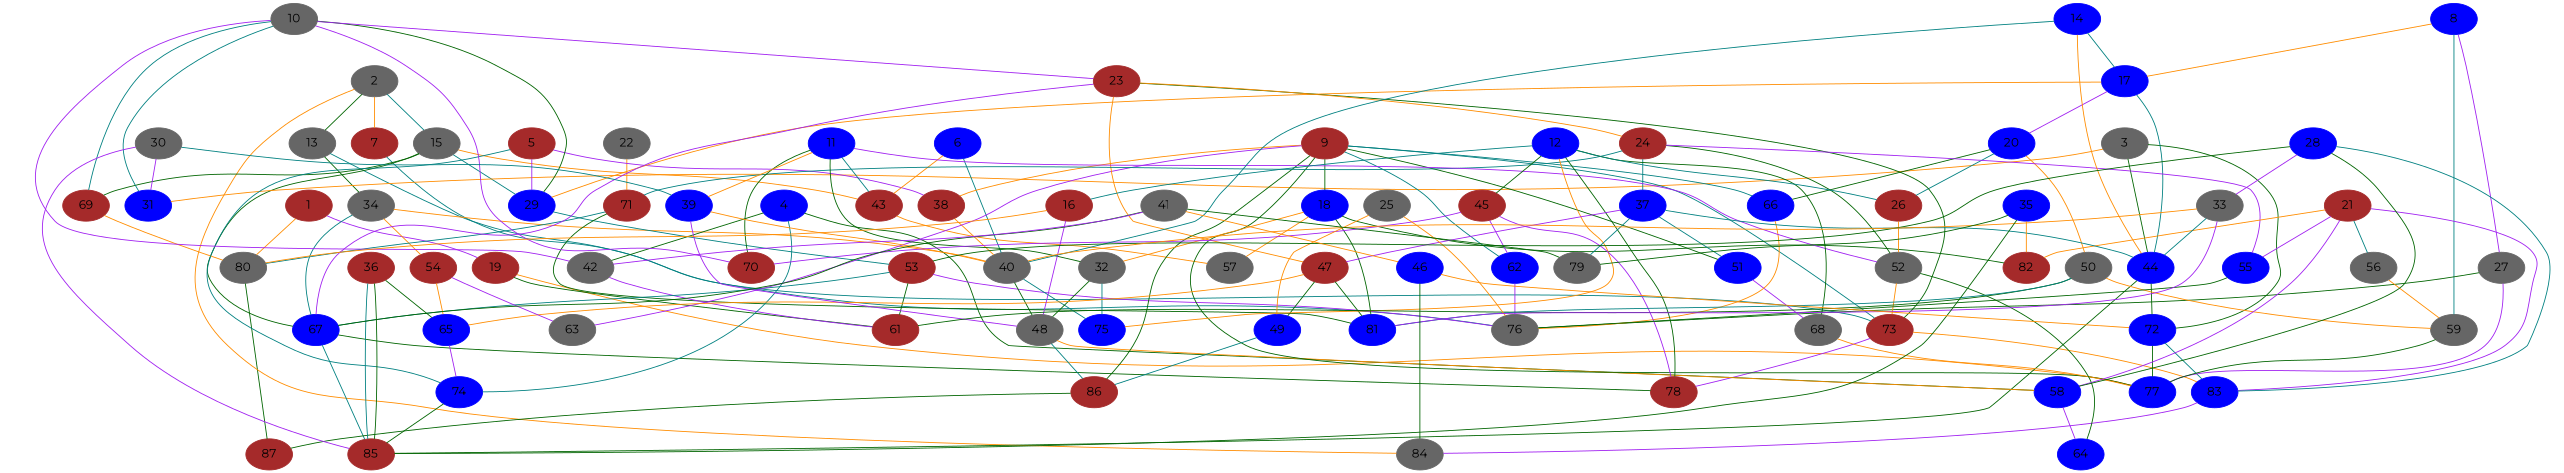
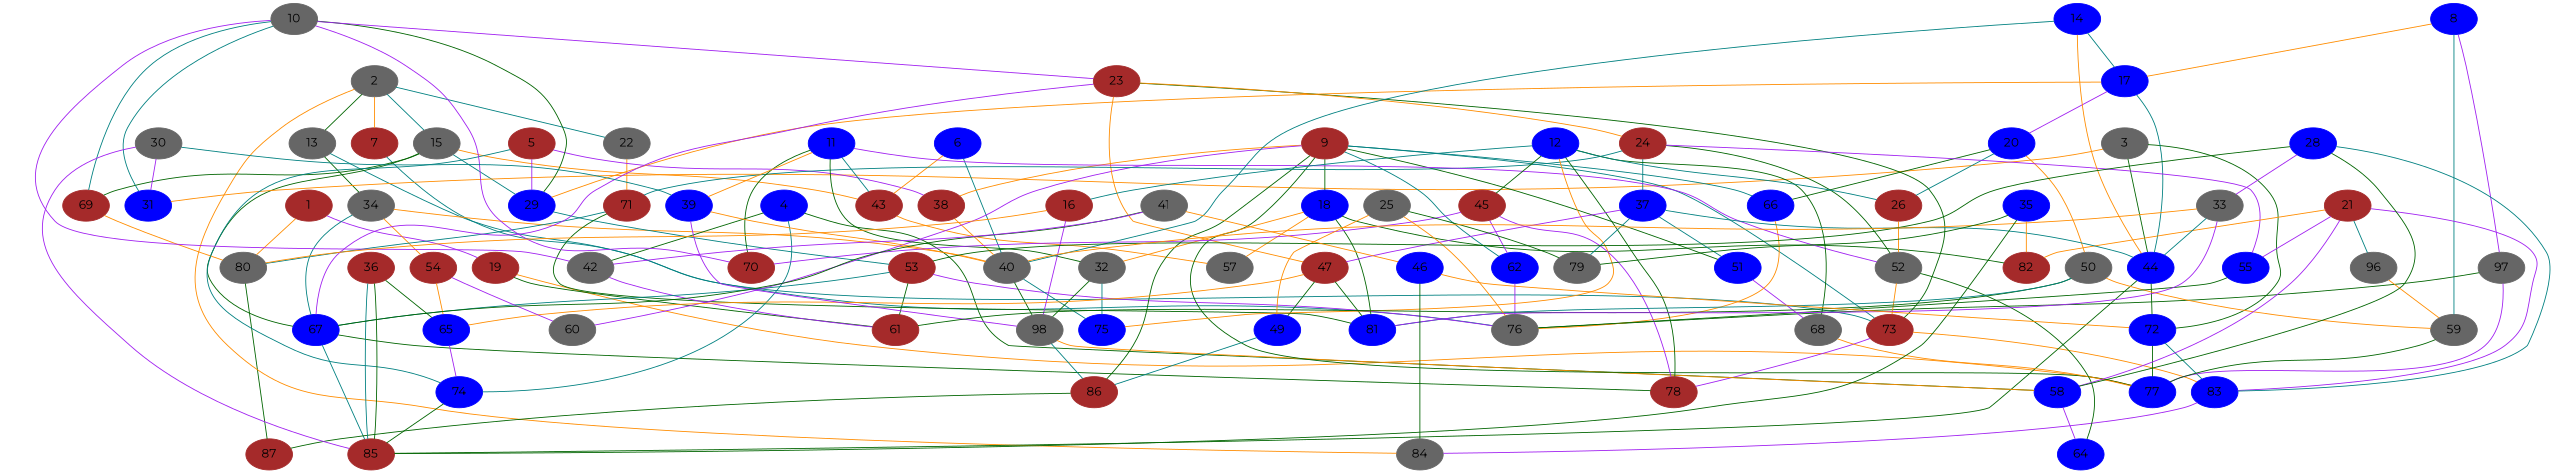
none -> (501, 112)
(1308, 223) -> (1507, 239)
(2374, 268) -> (2374, 268)
(2501, 268) -> (2501, 268)
(572, 330) -> (572, 330)
(1040, 330) -> (1040, 330)
